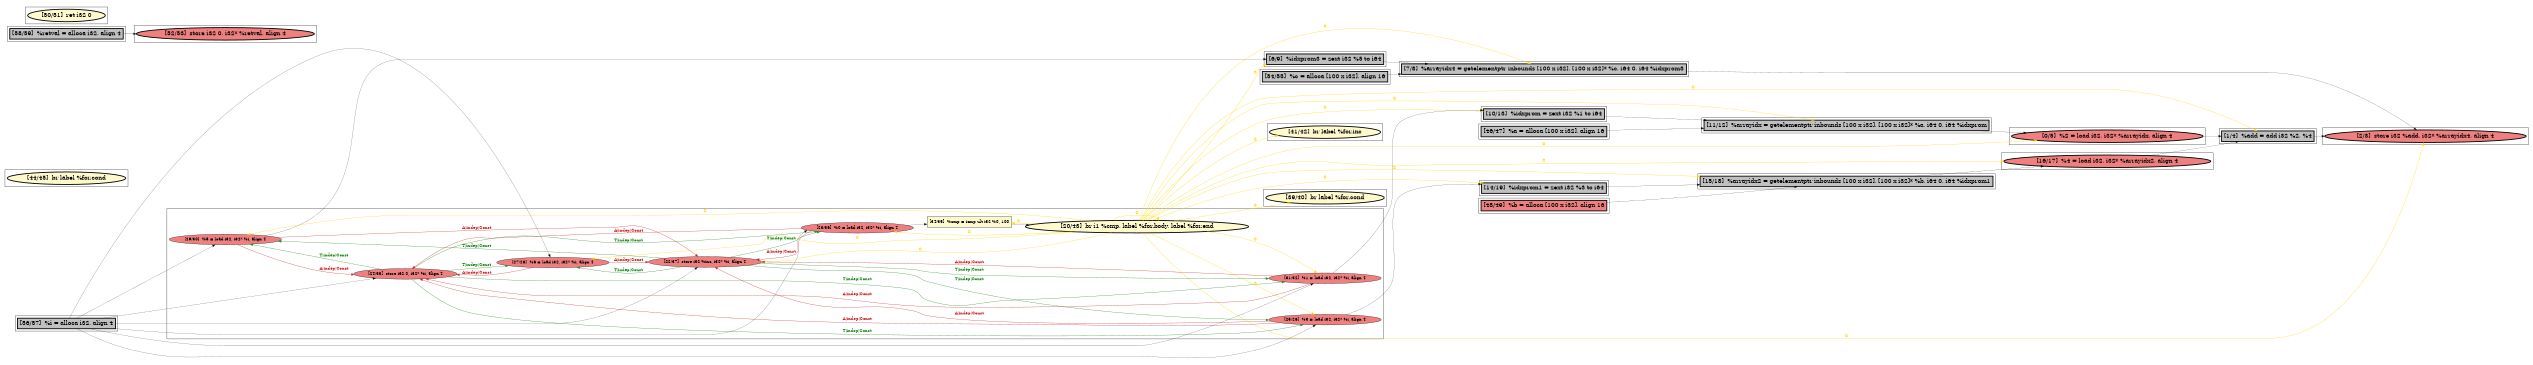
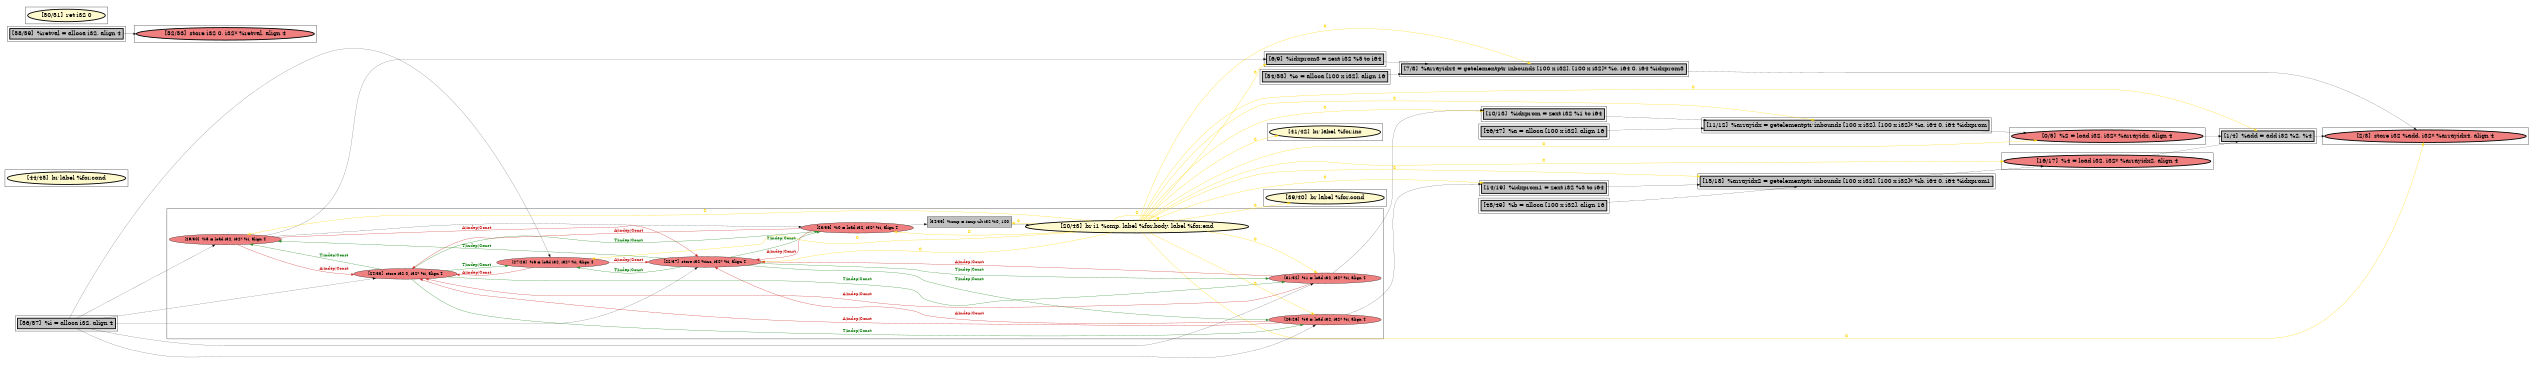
(1544, 206) -> (1544, 206)
(969, 222) -> (969, 222)
(489, 335) -> (522, 224)
